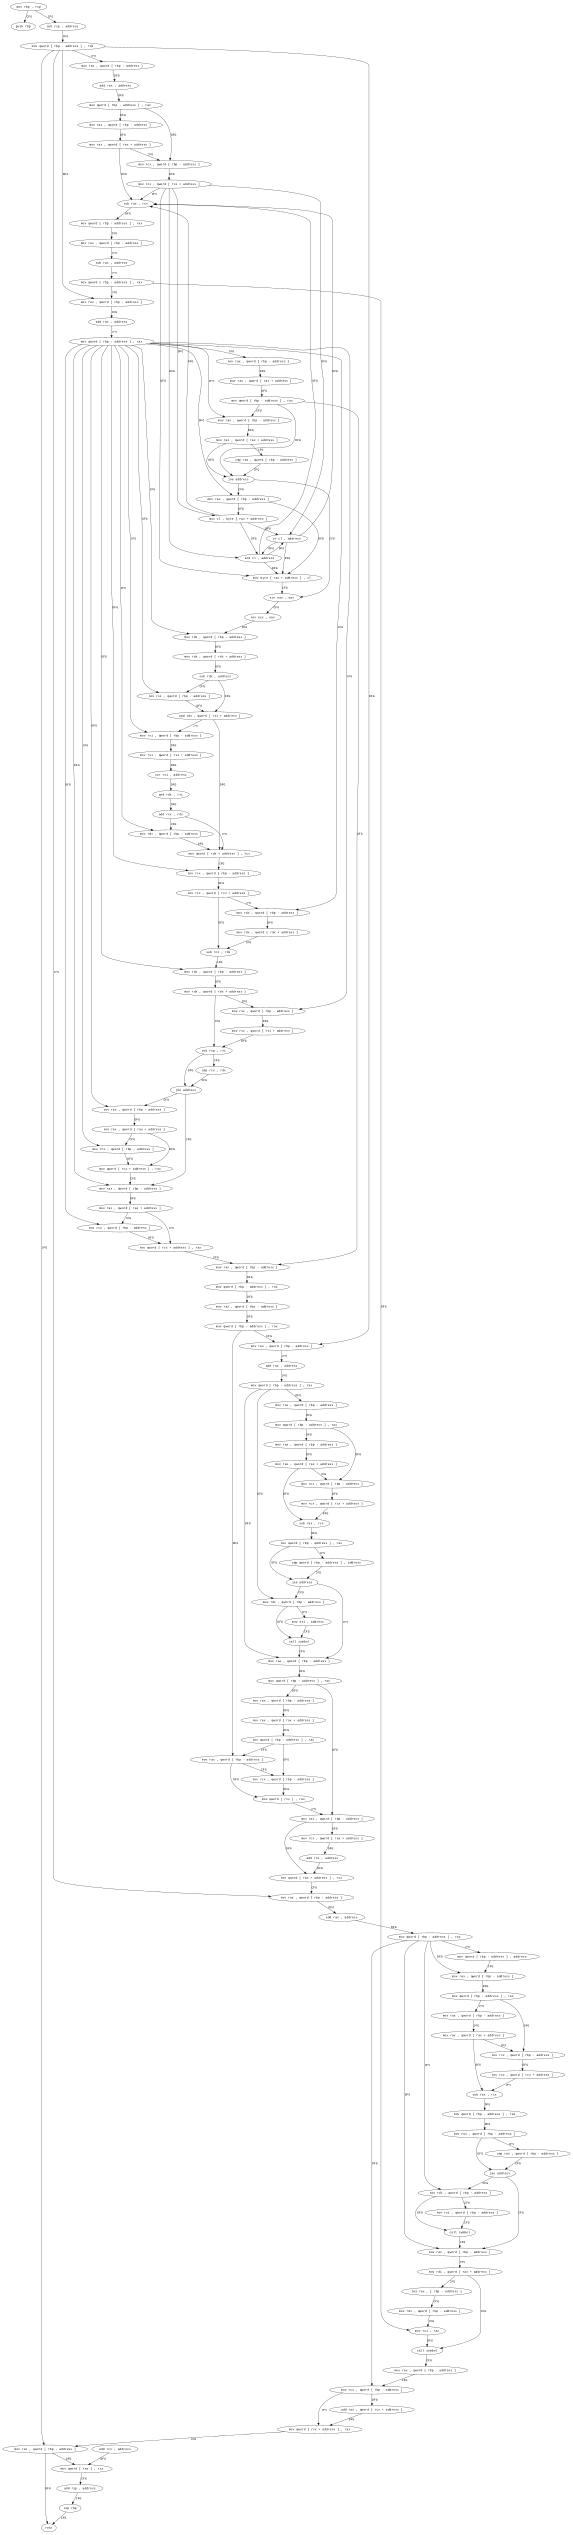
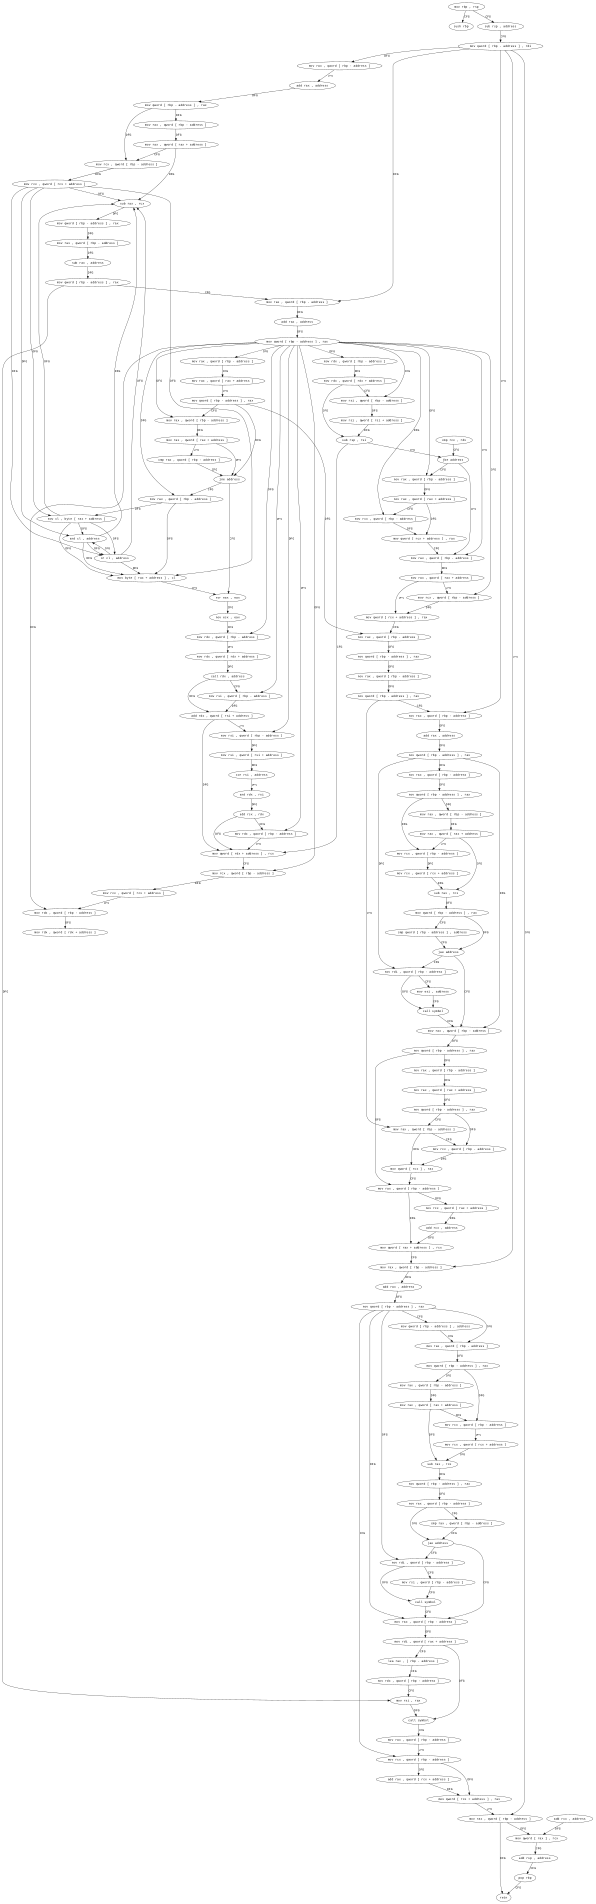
none -> (73, 556)
(215, 676) -> (228, 676)
(218, 952) -> none
(214, 1059) -> (337, 666)
